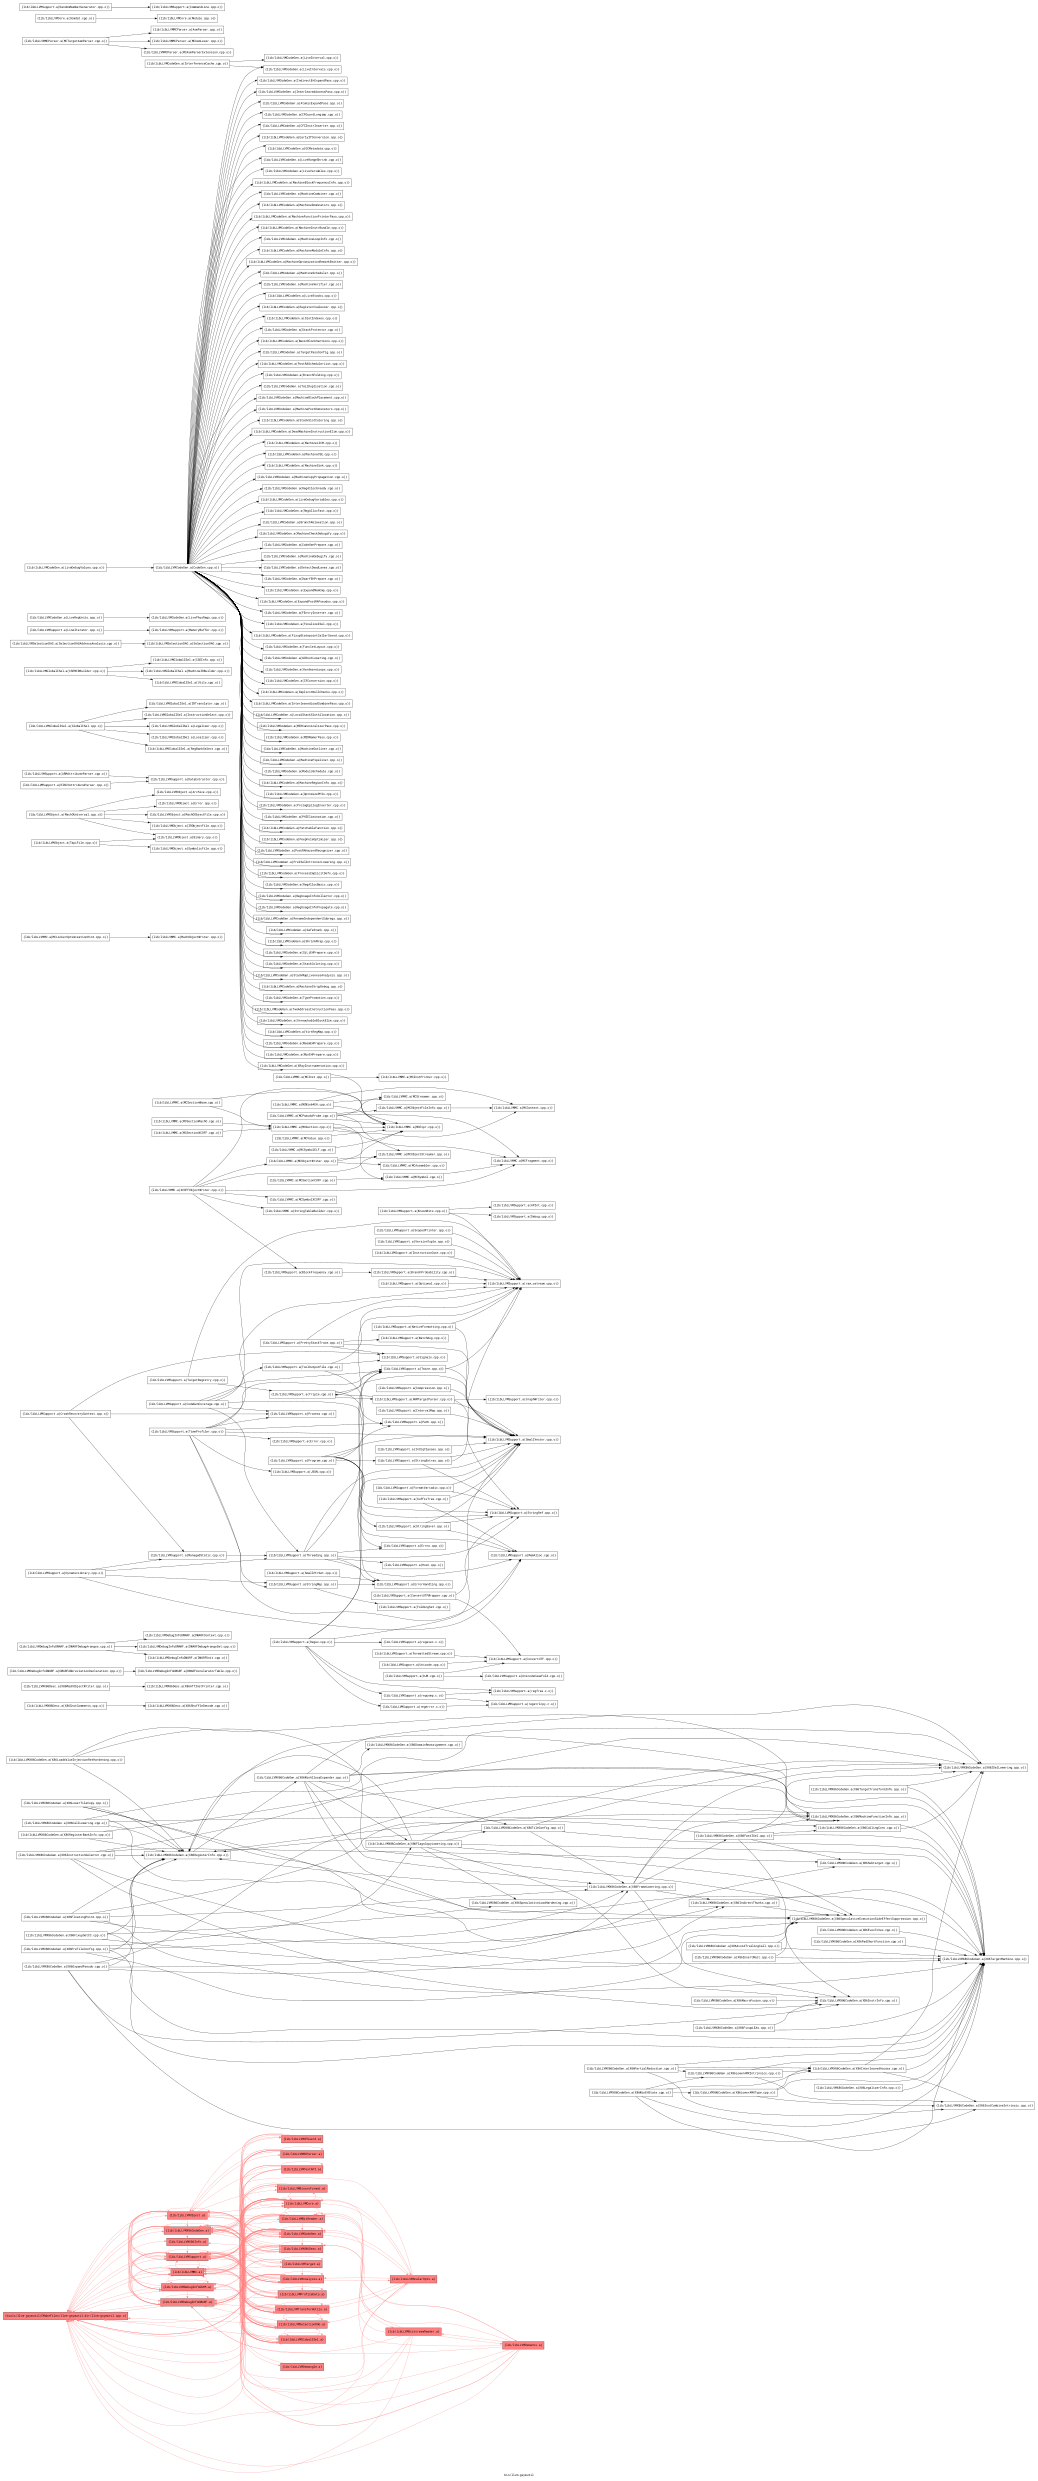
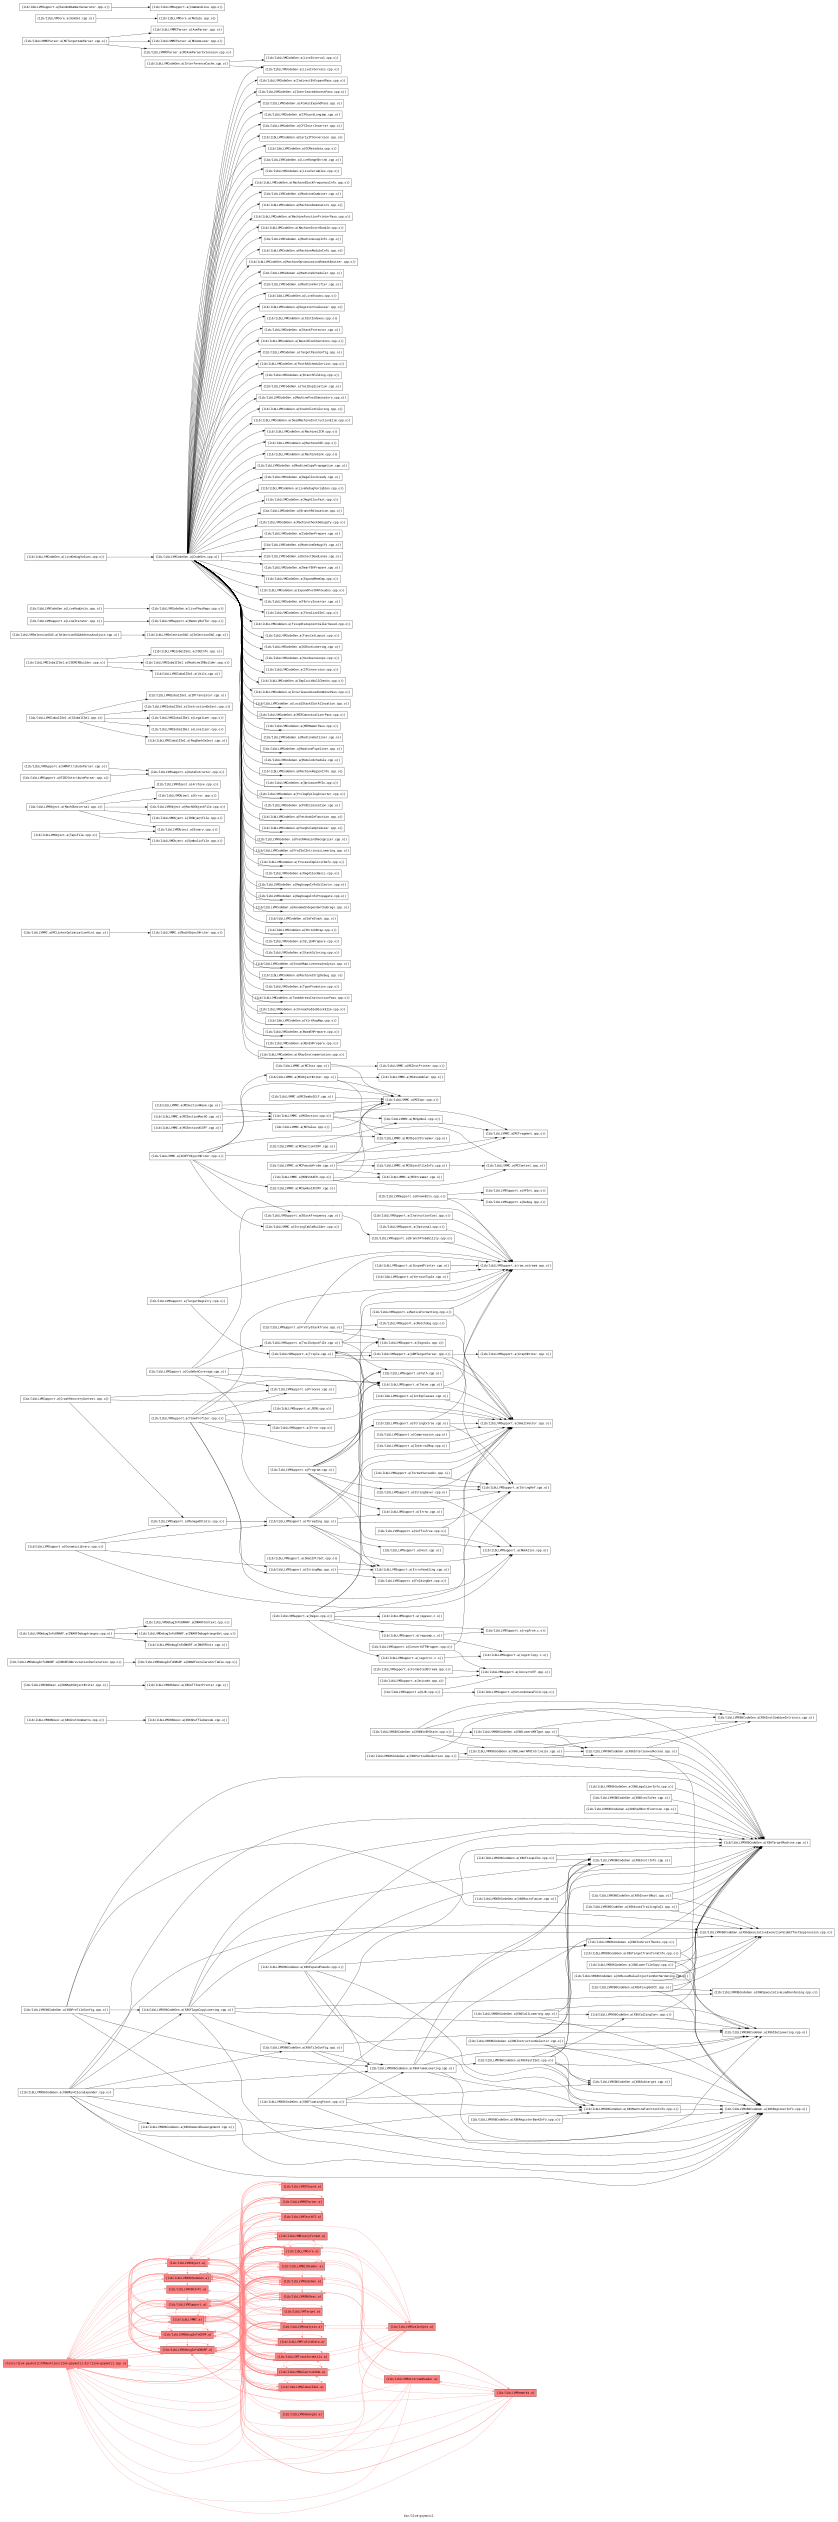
(302, 398) -> none
(244, 1817) -> (418, 2177)
(225, 2162) -> (233, 2232)
